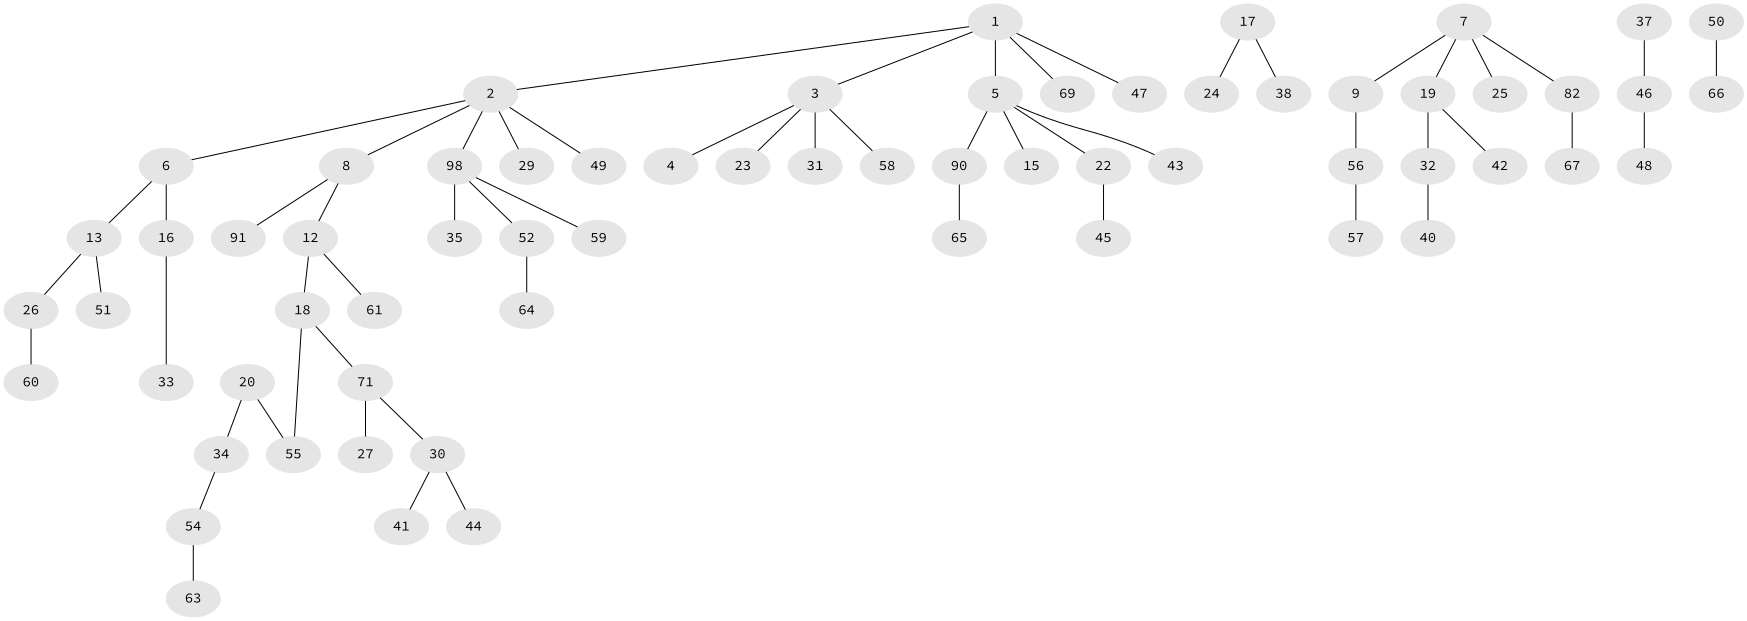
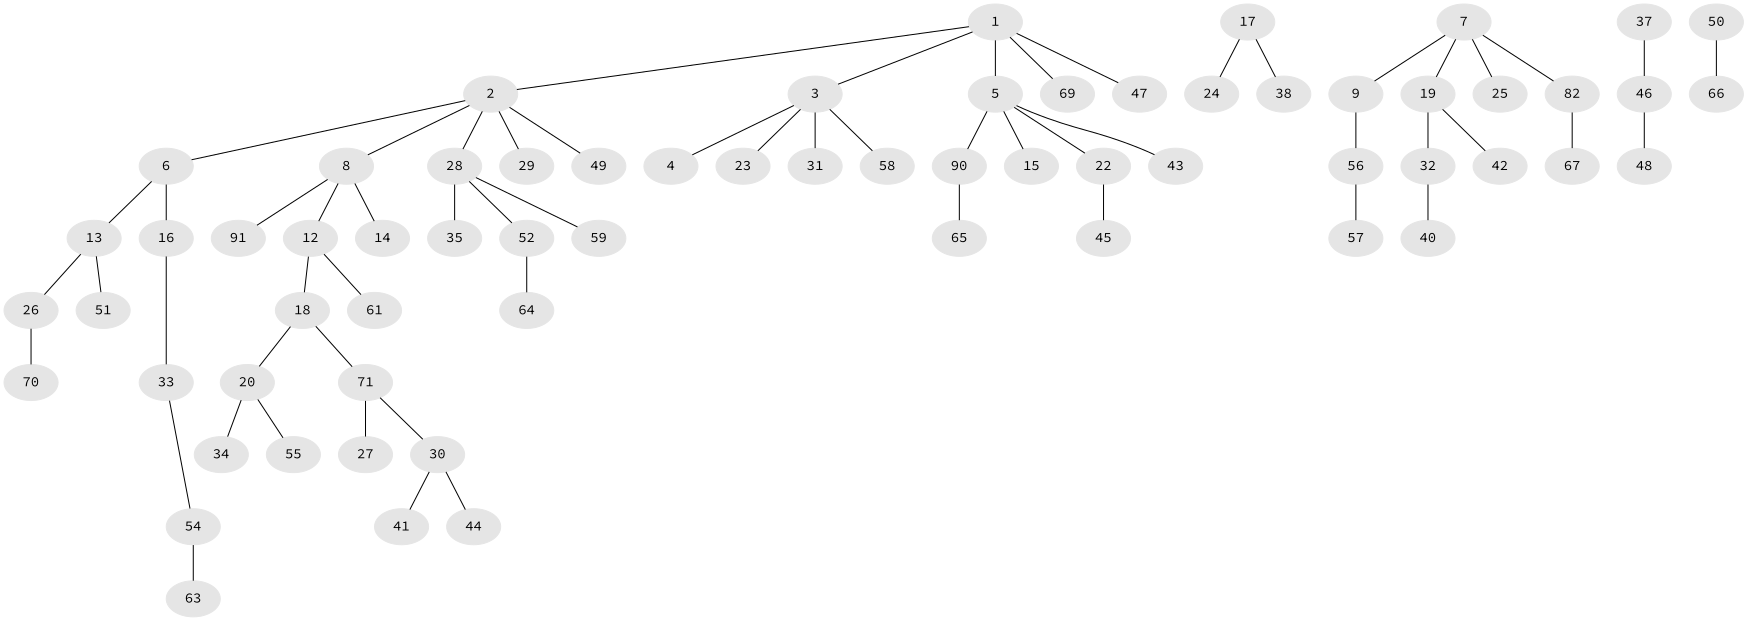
(455, 166) -> (455, 166)
none -> (383, 238)
(31, 383) -> (31, 383)
(298, 383) -> (275, 346)
(207, 491) -> (180, 455)
